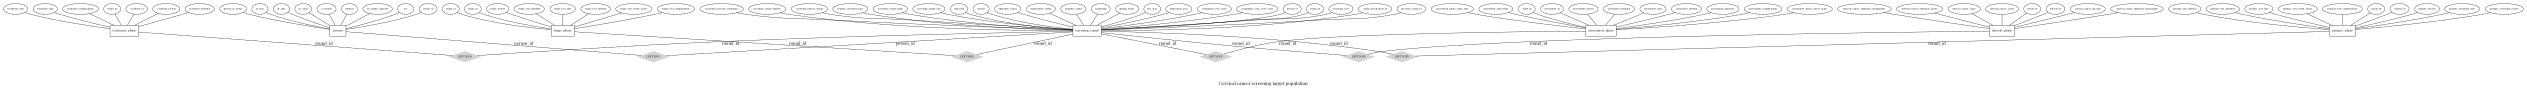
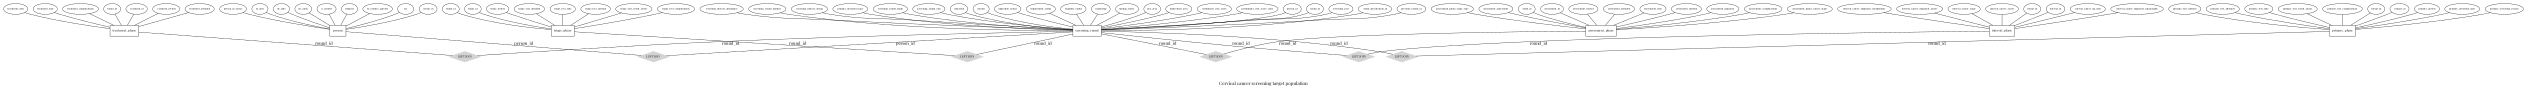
(722, 9) -> (722, 9)
